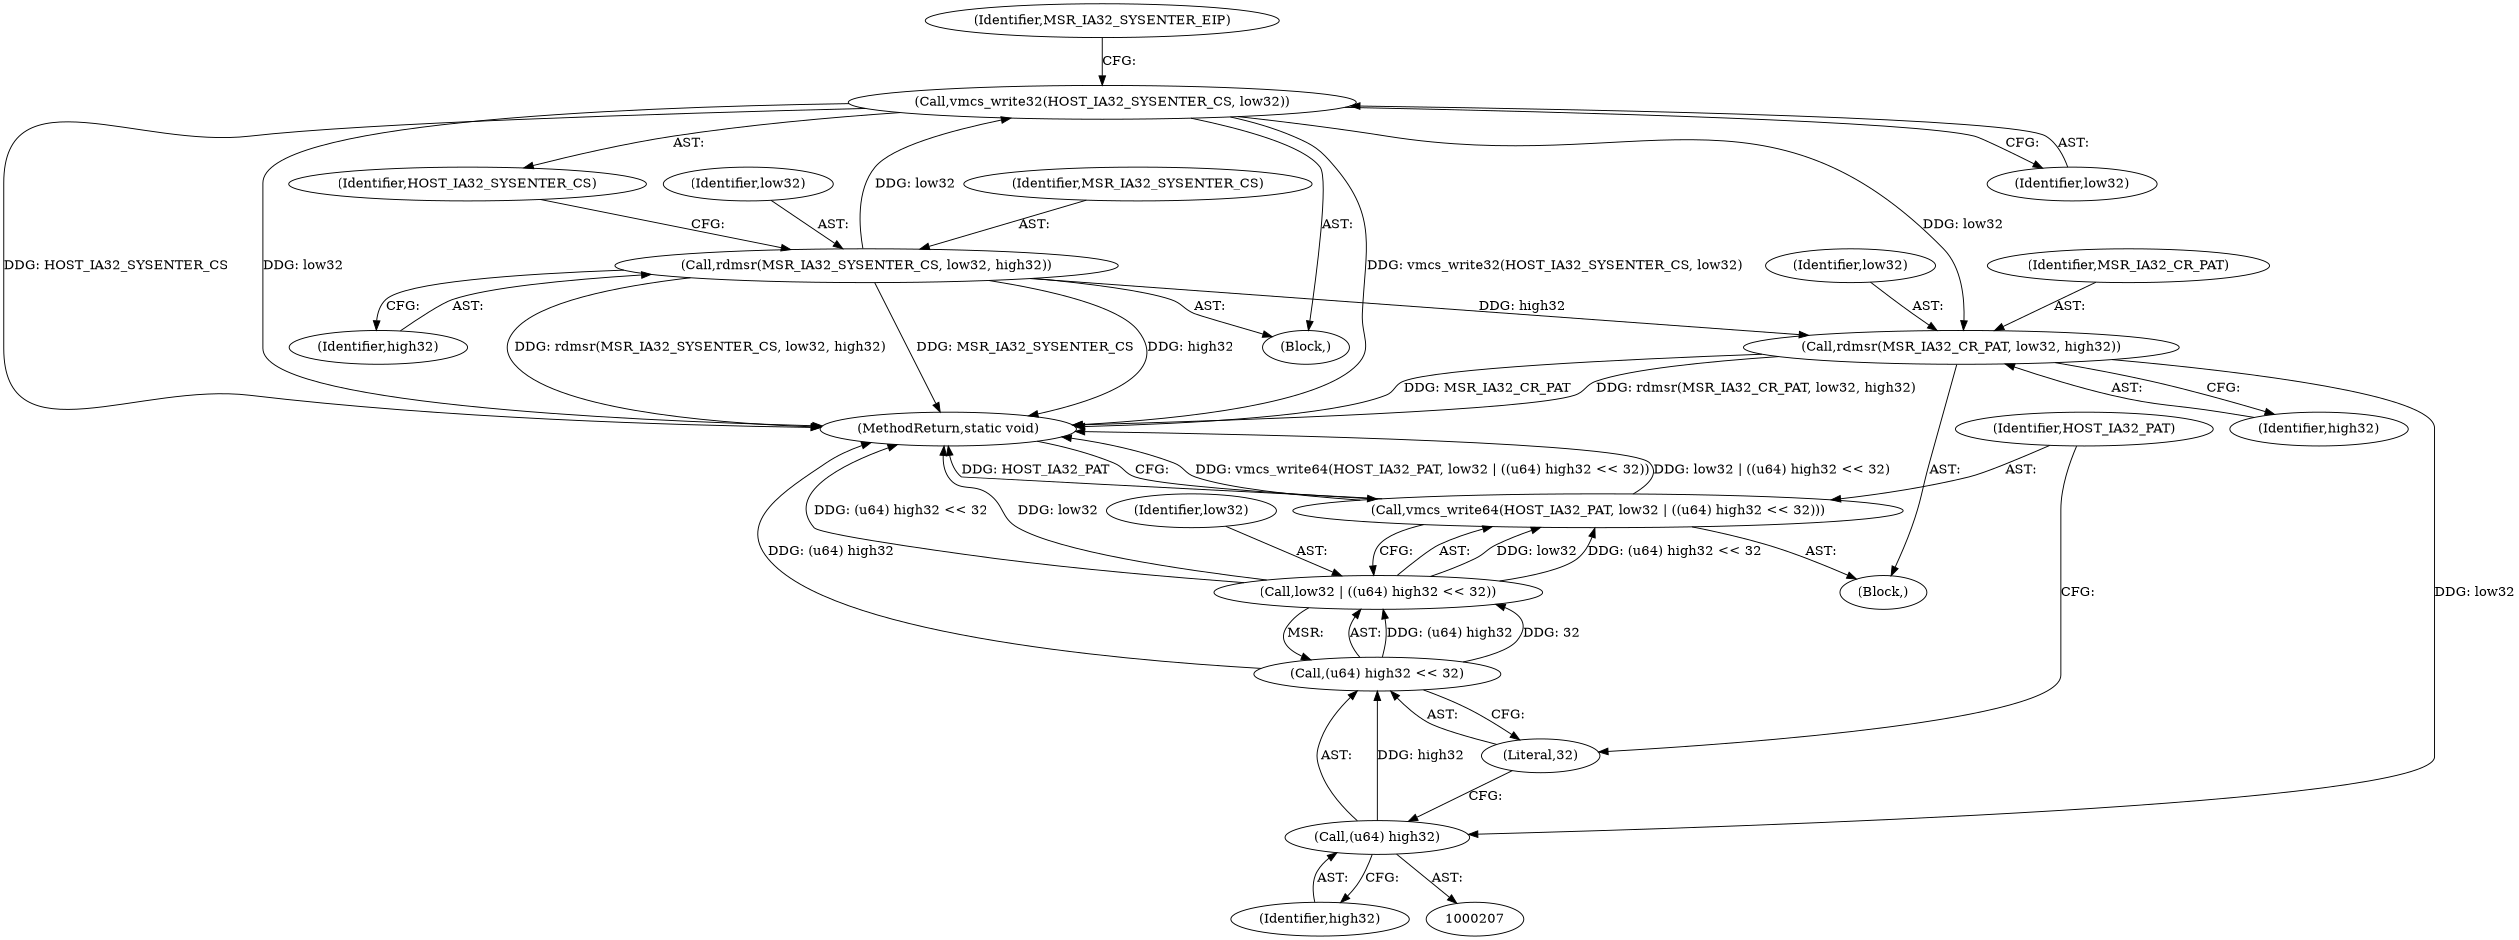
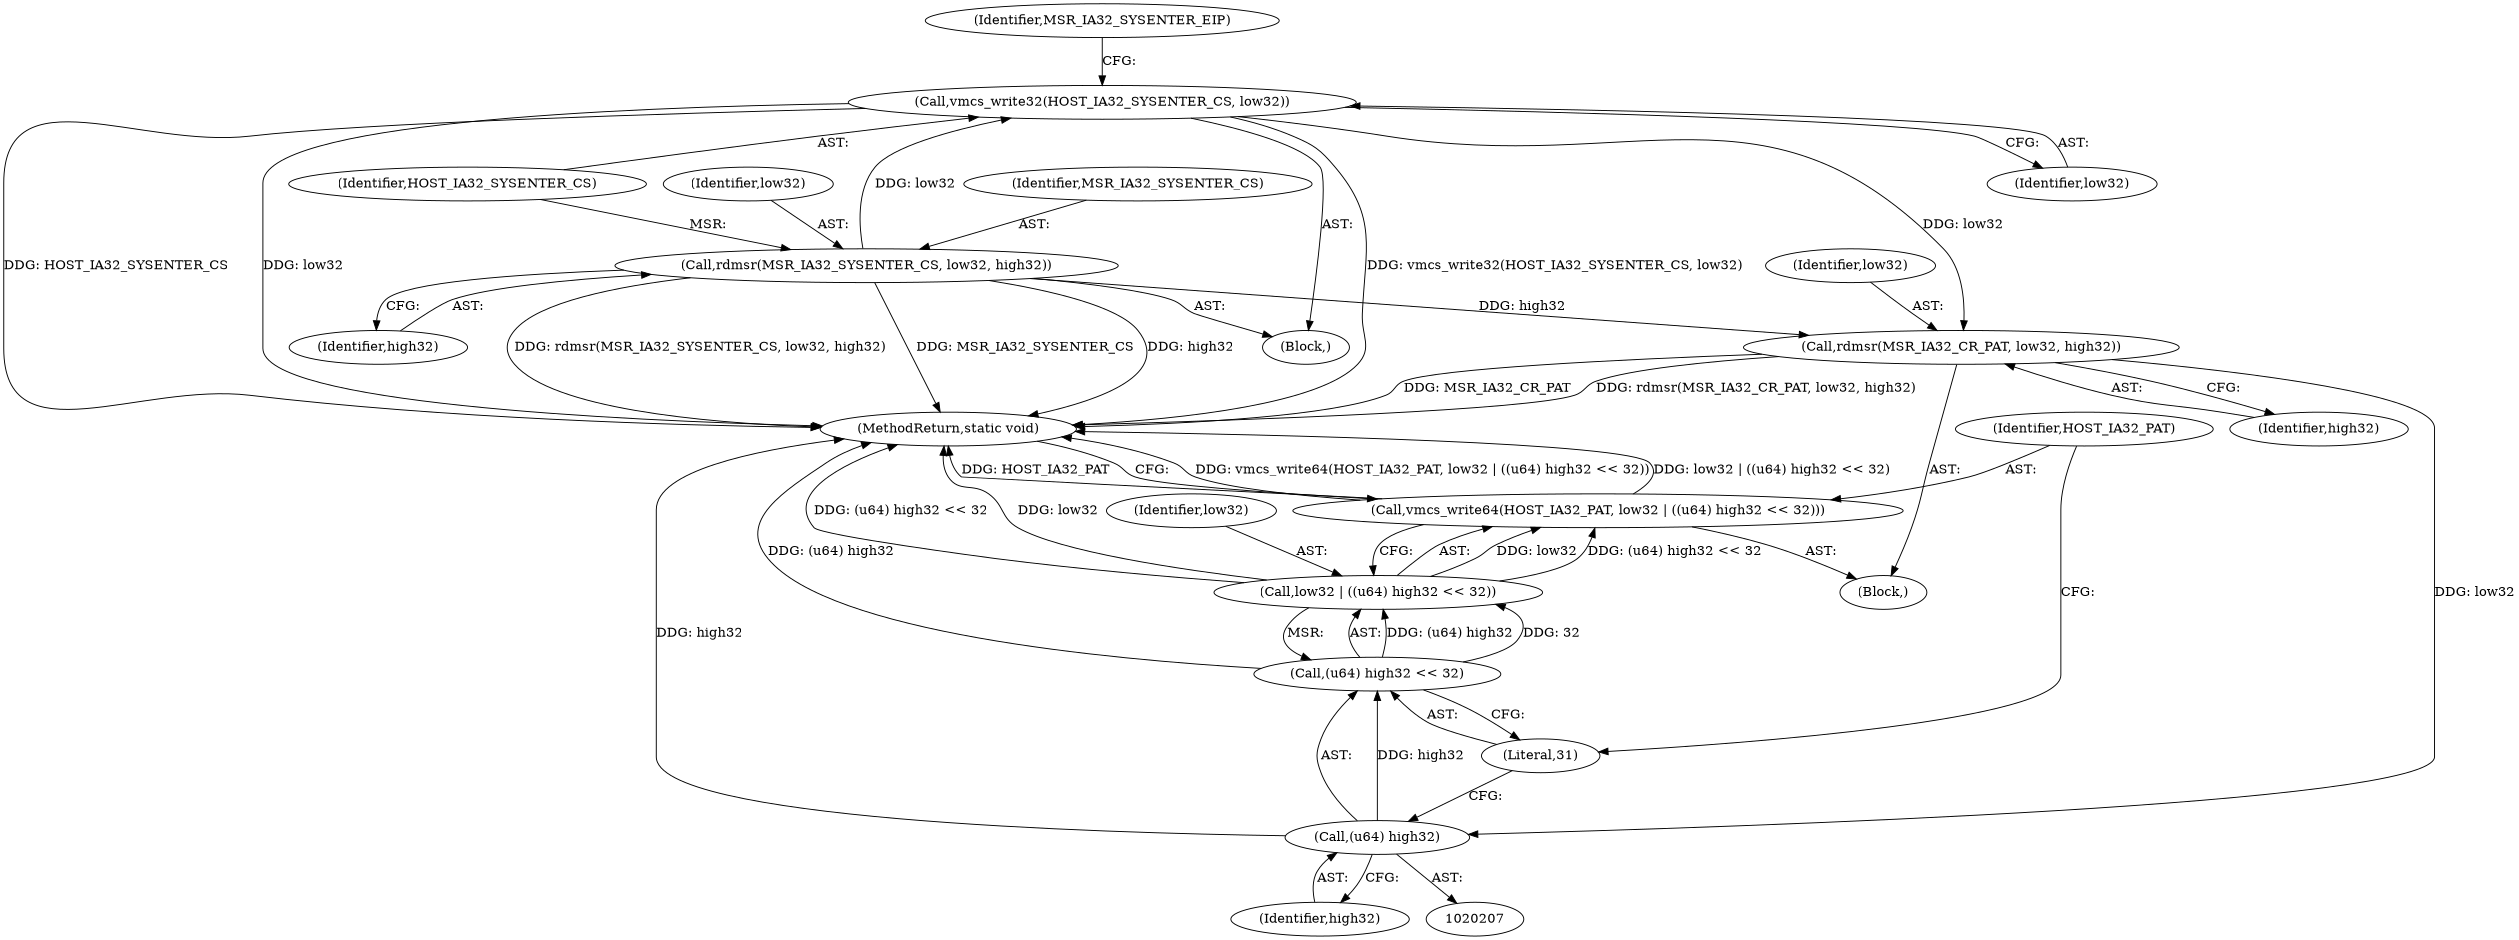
(715, 130) -> (766, 143)
(710, 225) -> (710, 225)
(2128, 266) -> none
(1541, 756) -> (1541, 756)
none -> (742, 798)
(1475, 919) -> (1475, 919)
